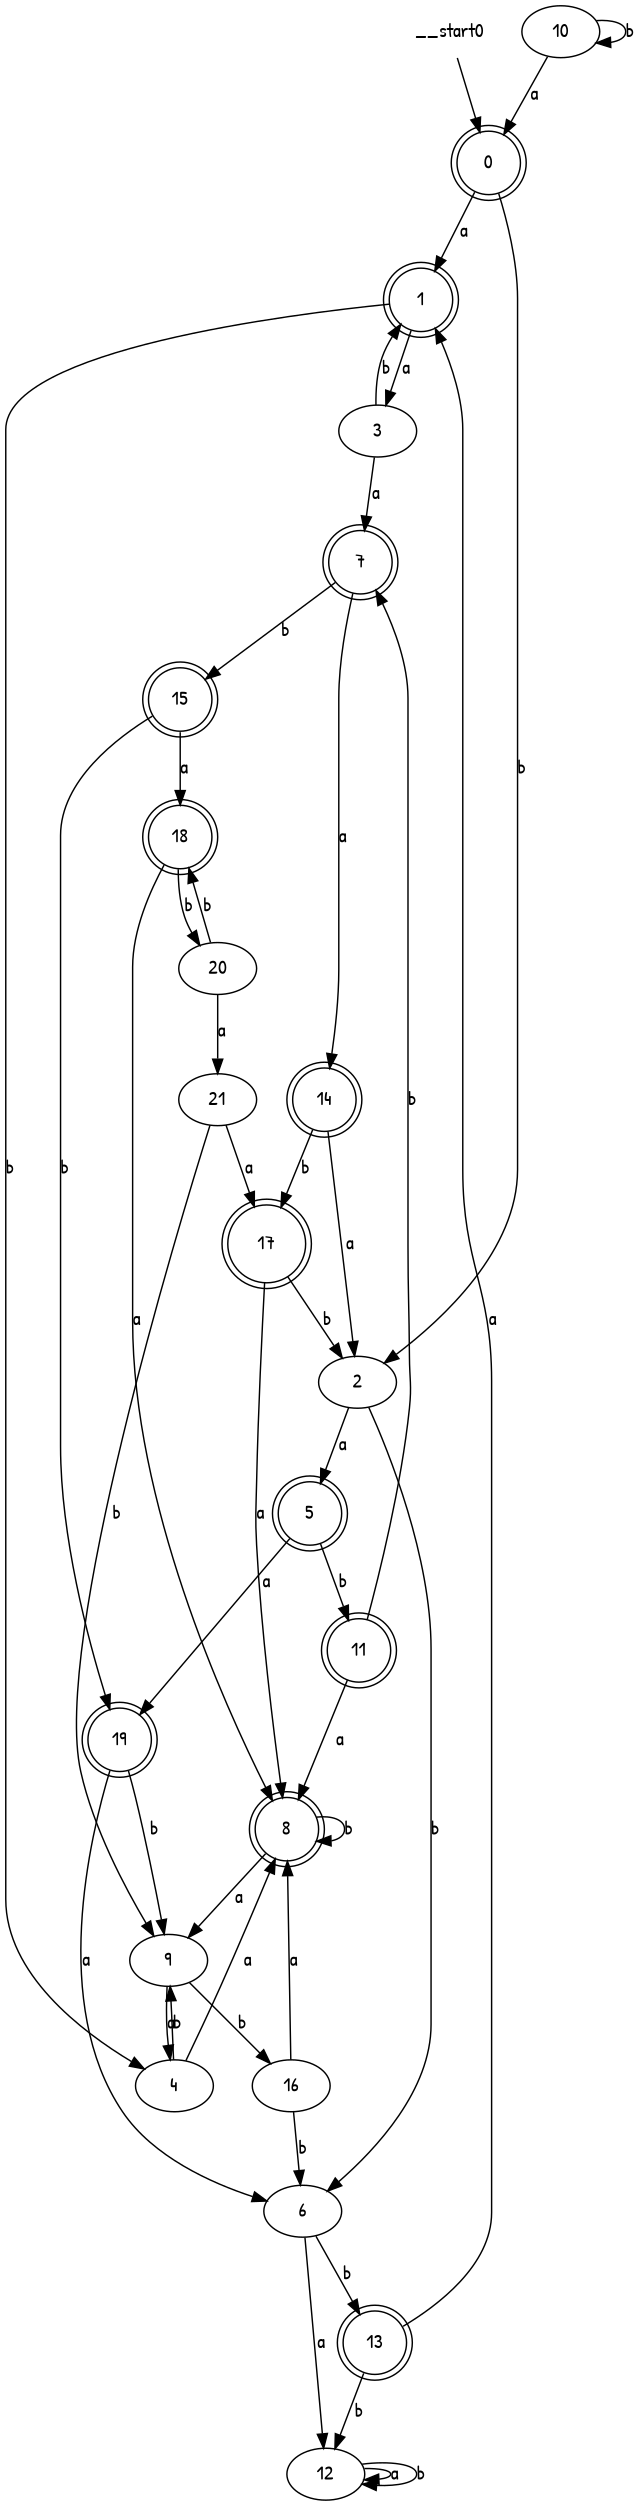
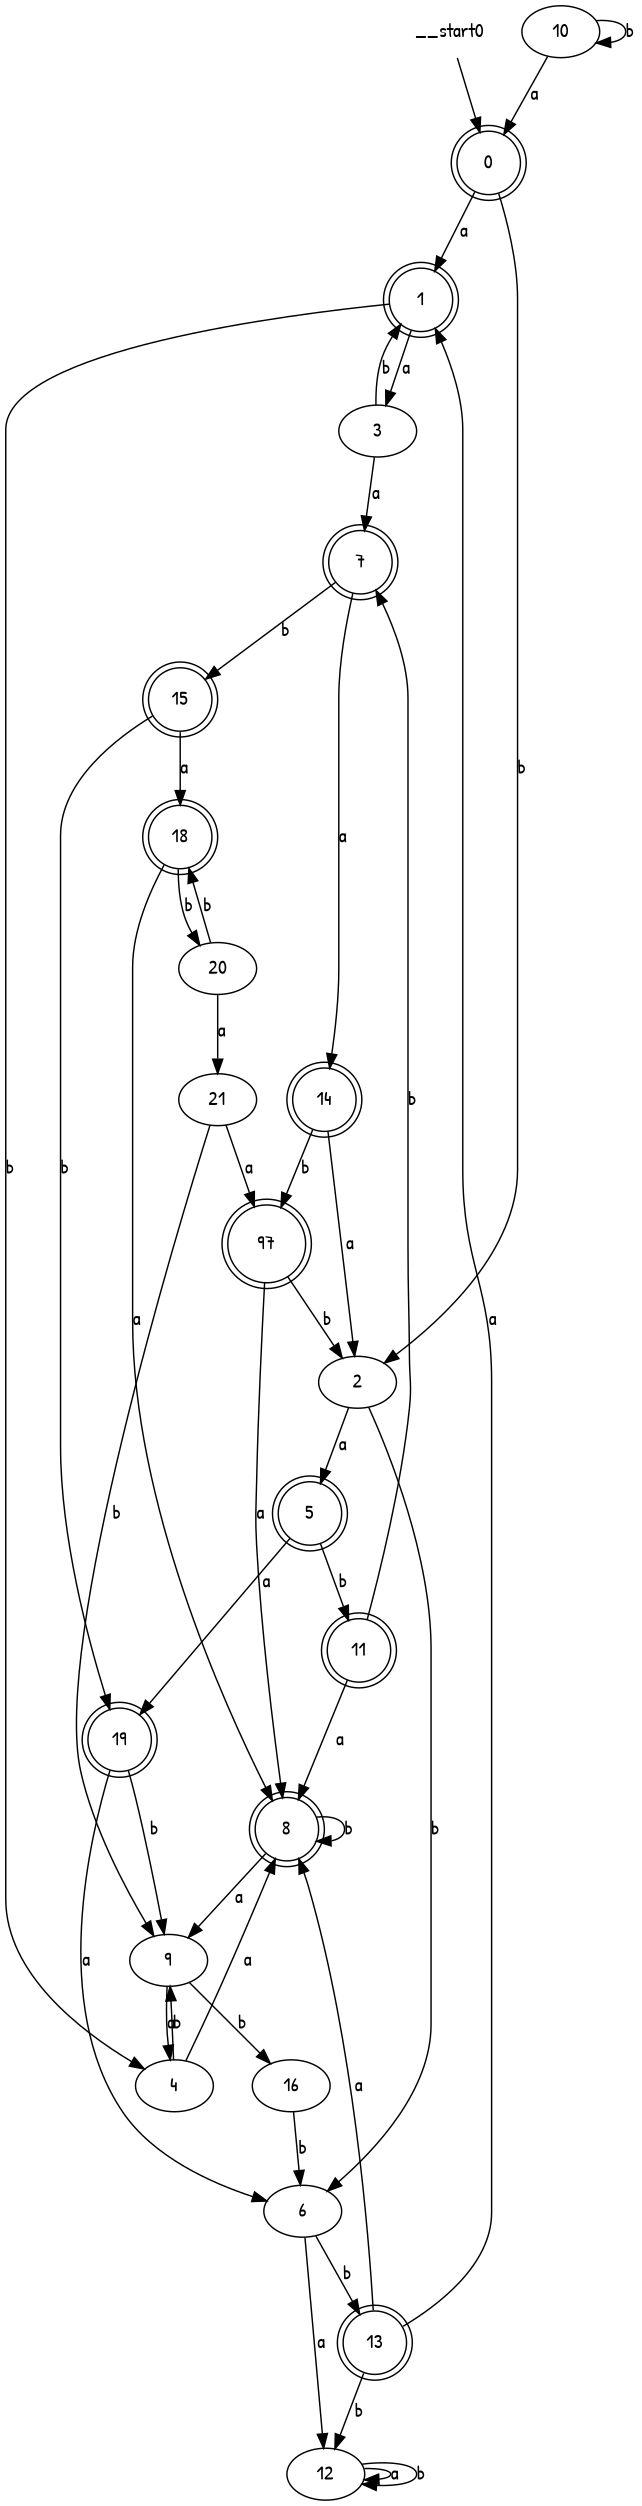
(267, 1244) -> (267, 1244)
(289, 1968) -> (350, 2090)
